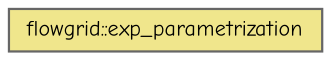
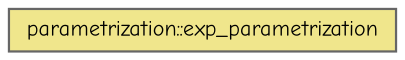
(166, 30) -> (202, 30)
